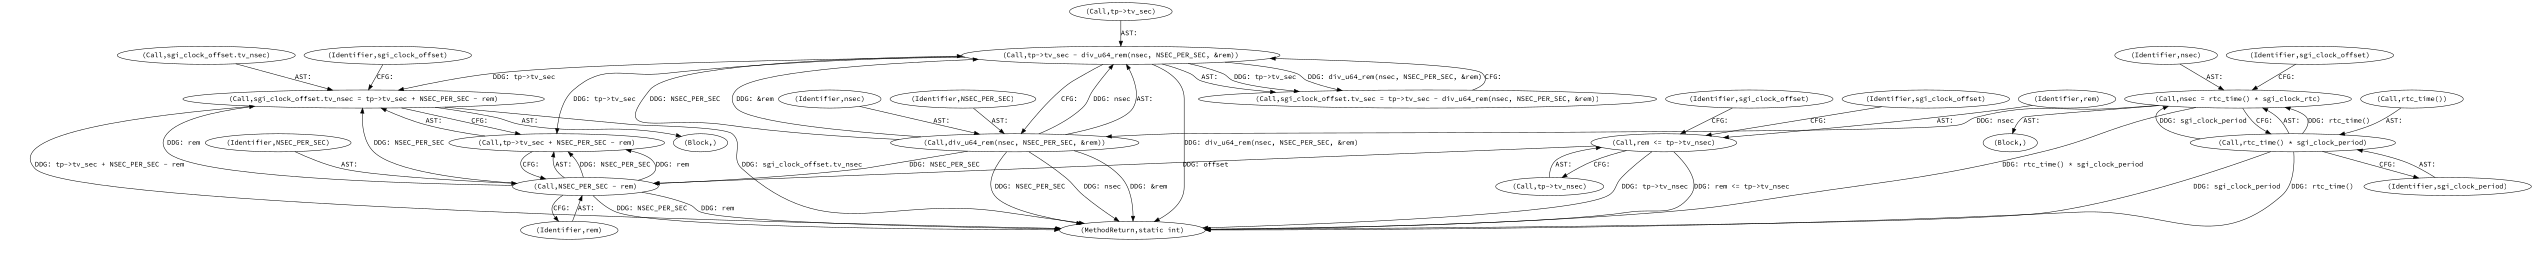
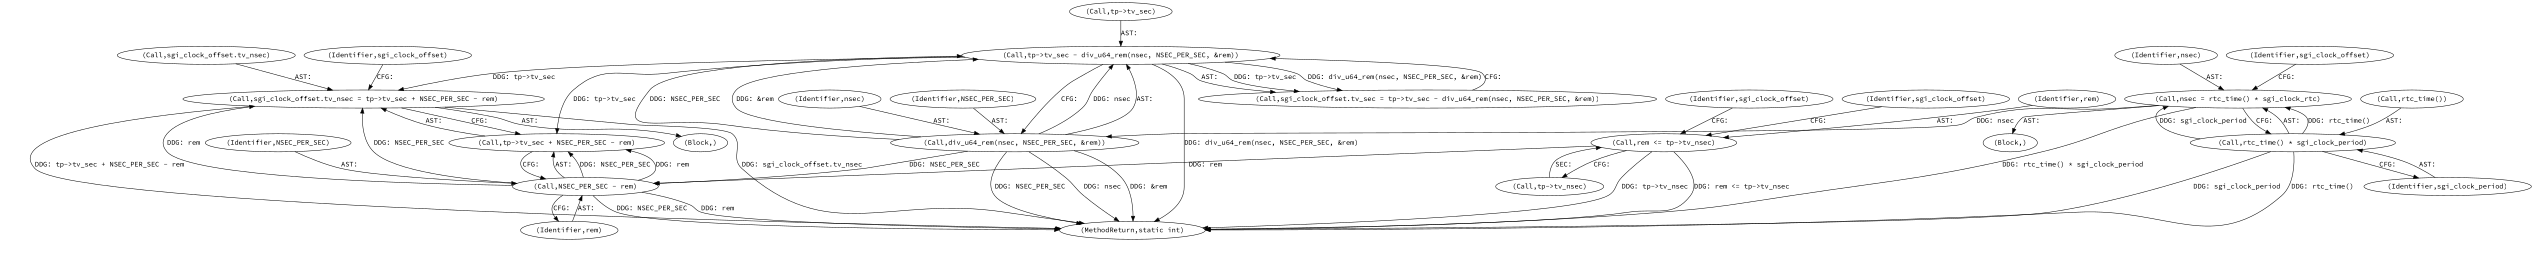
(1206, 165) -> (1206, 165)
(1566, 165) -> (1566, 165)
